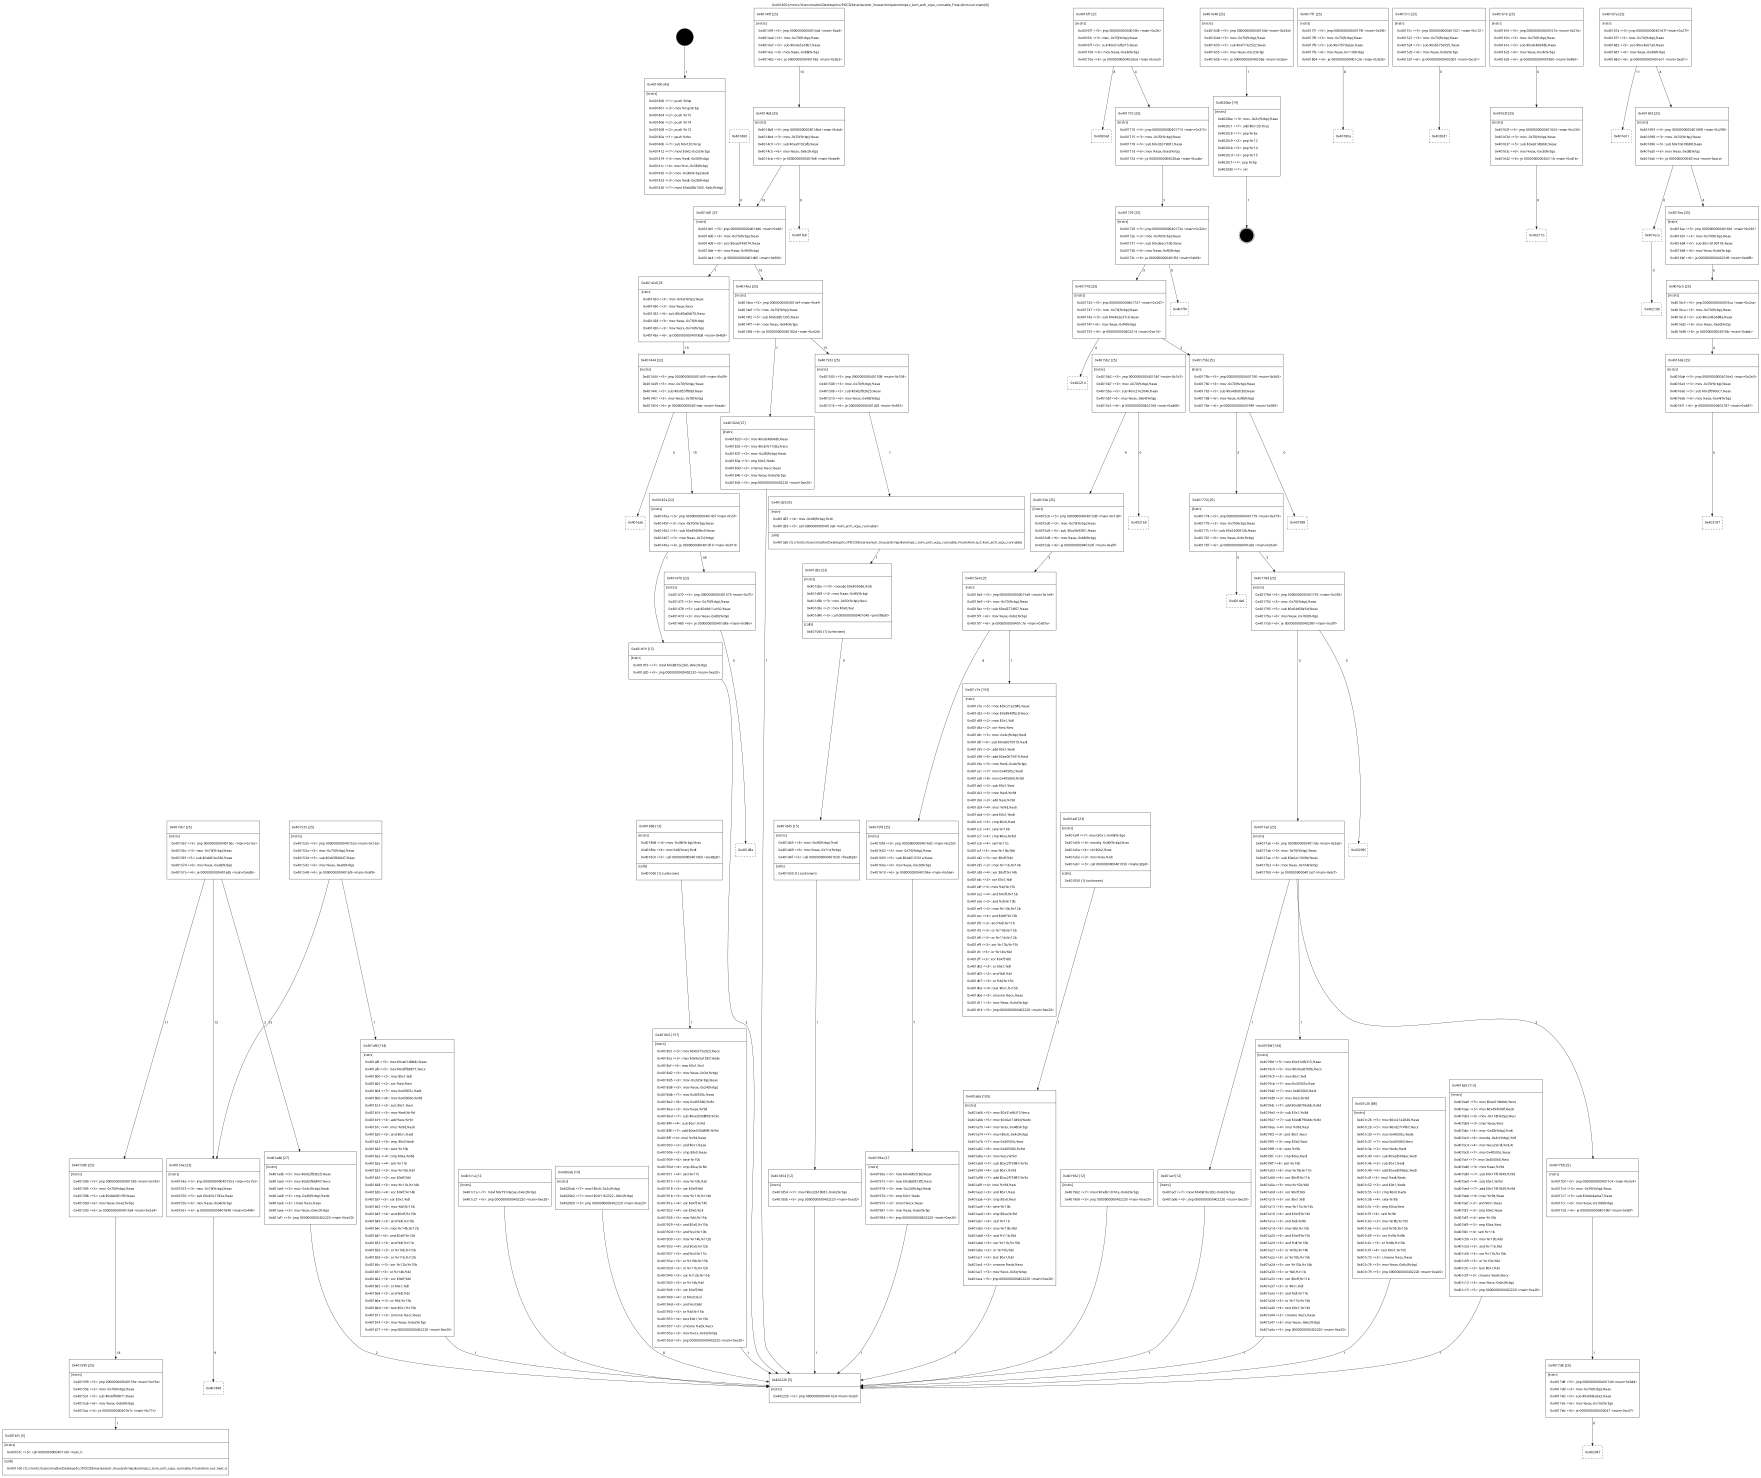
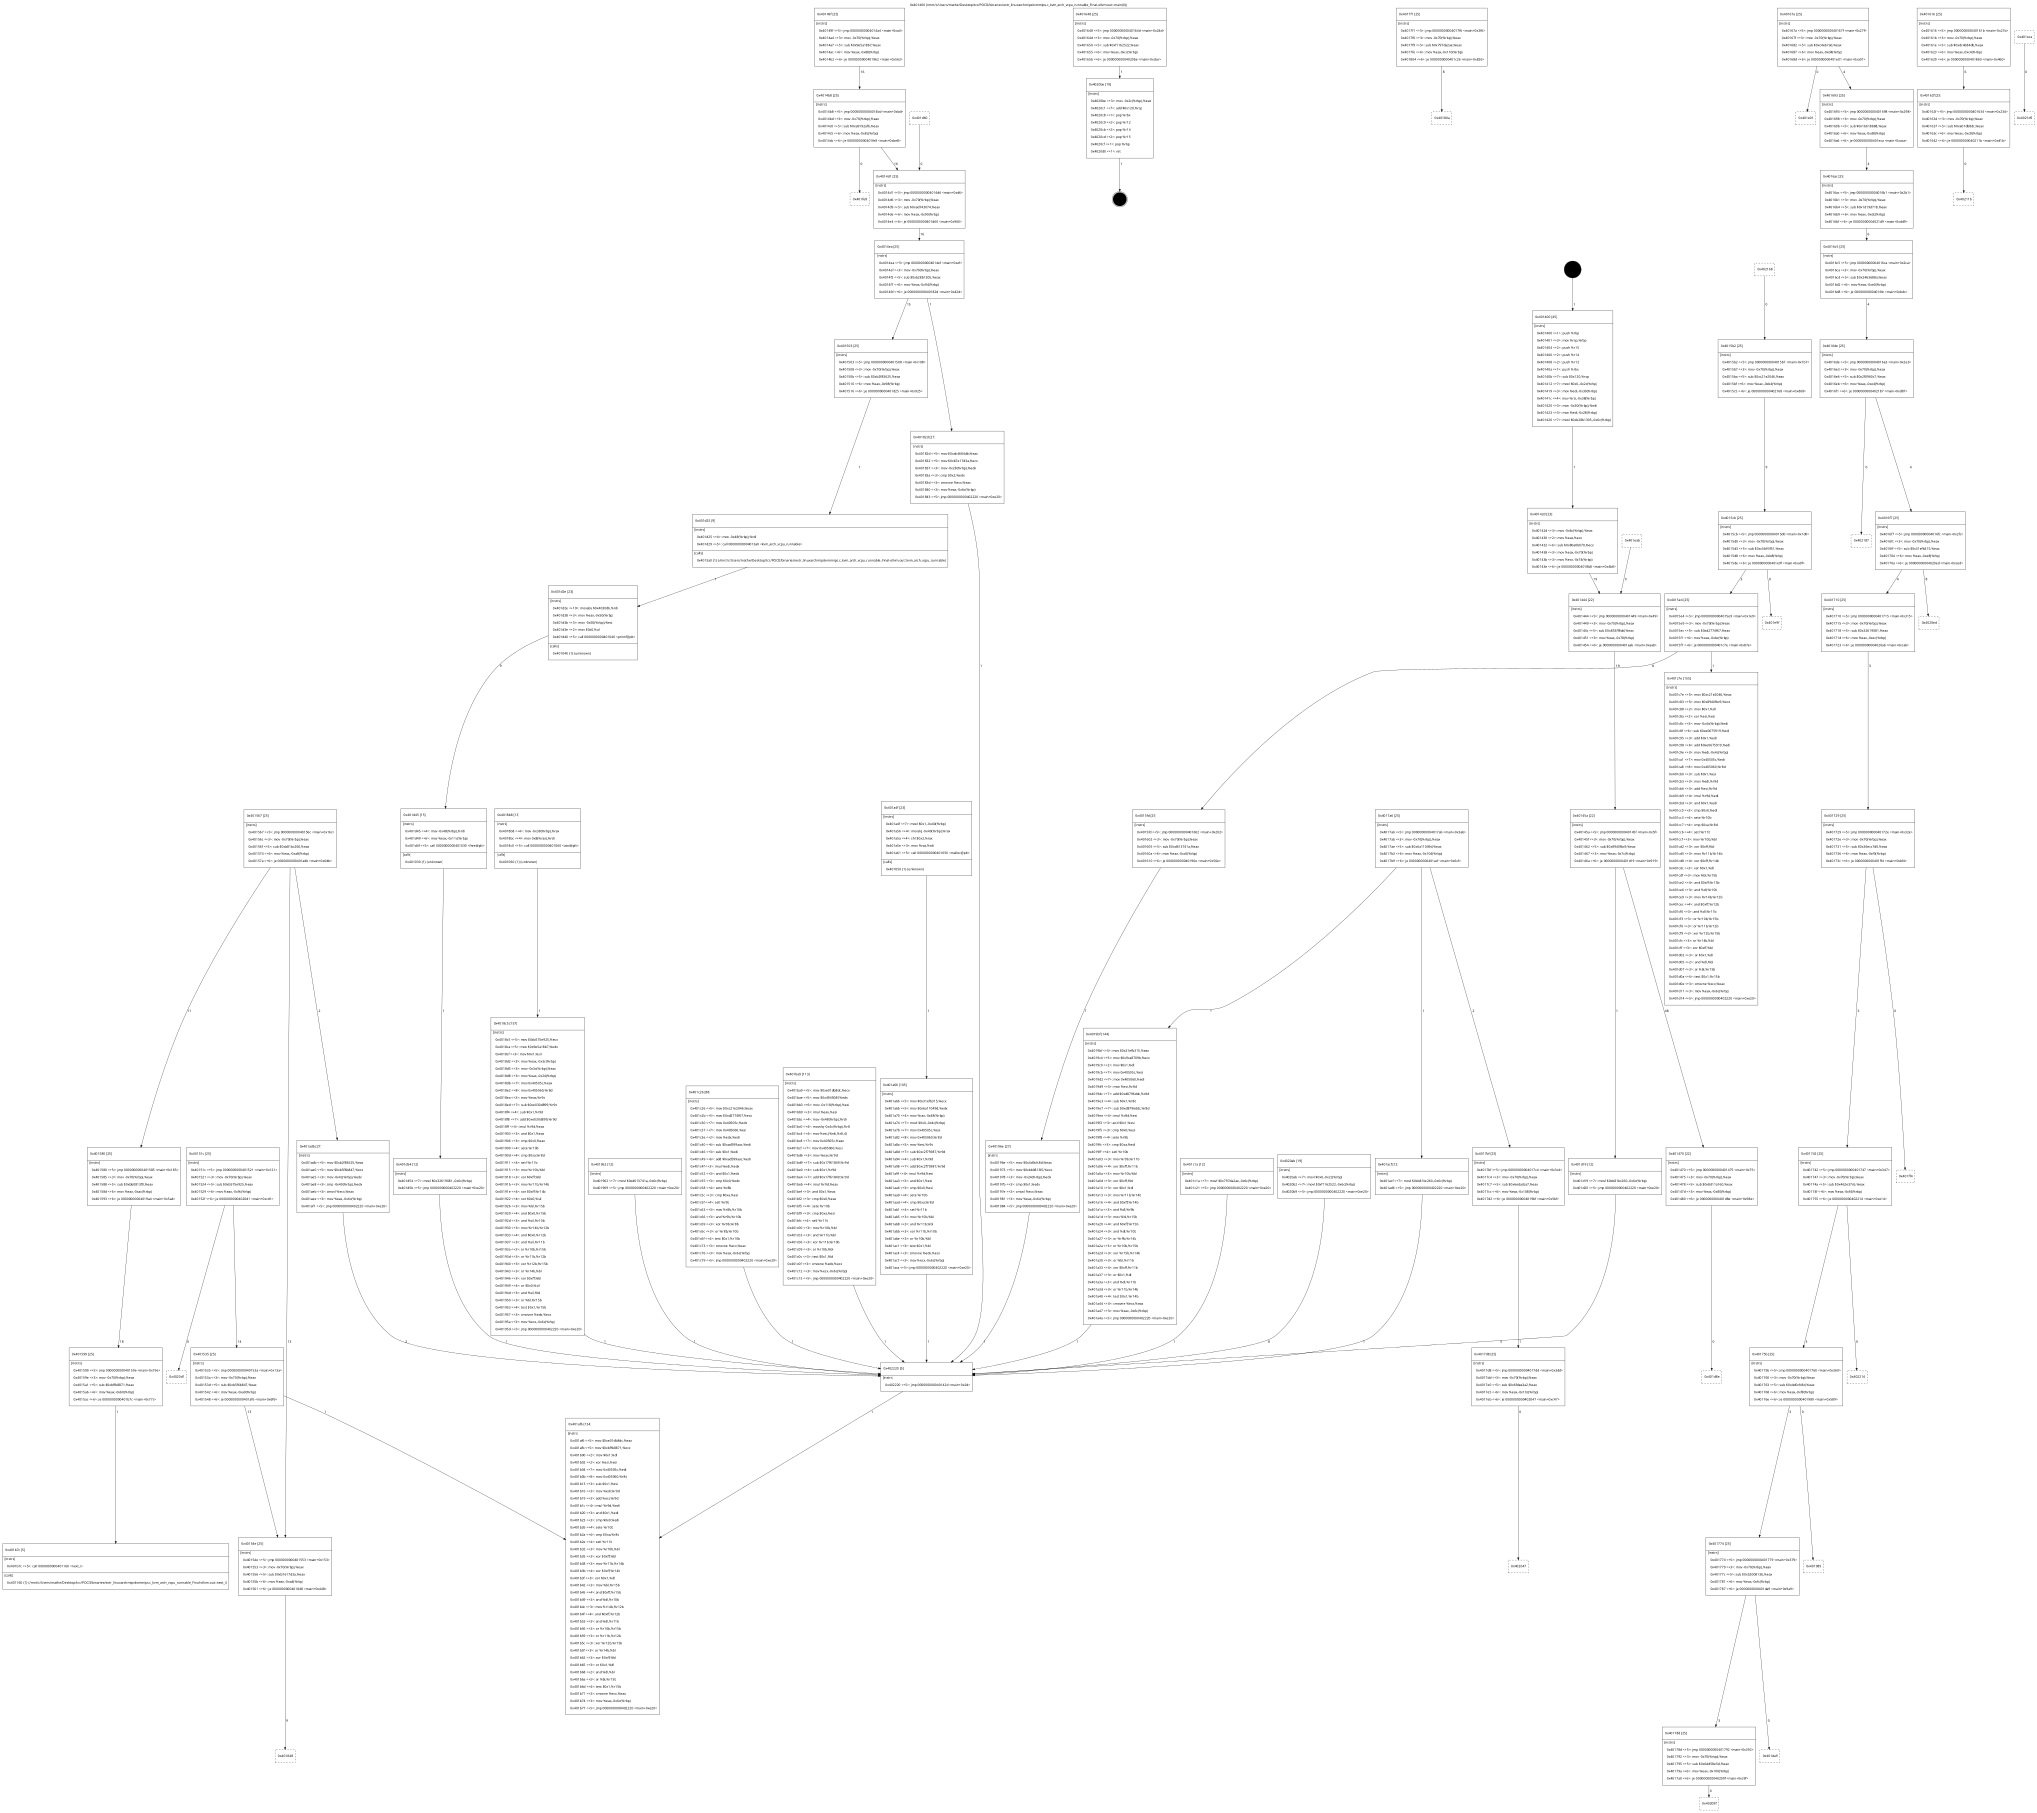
(1638, 72) -> (1817, 72)
(1664, 196) -> none
(714, 270) -> (1573, 466)
none -> (1893, 454)
(656, 463) -> (1626, 569)
(1139, 463) -> (1765, 307)
none -> (1772, 623)
(1298, 724) -> none
none -> (235, 1276)
(602, 1373) -> (782, 1464)
